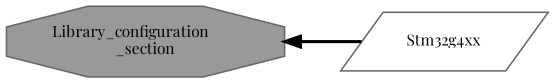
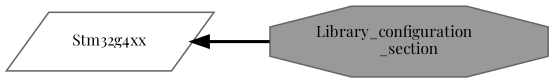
(331, 42) -> (239, 42)
